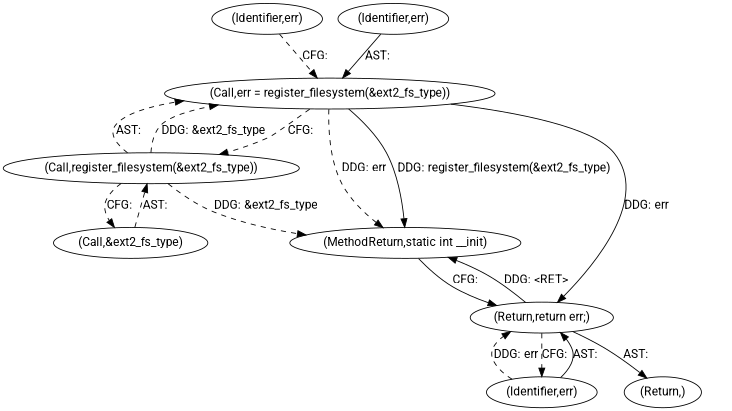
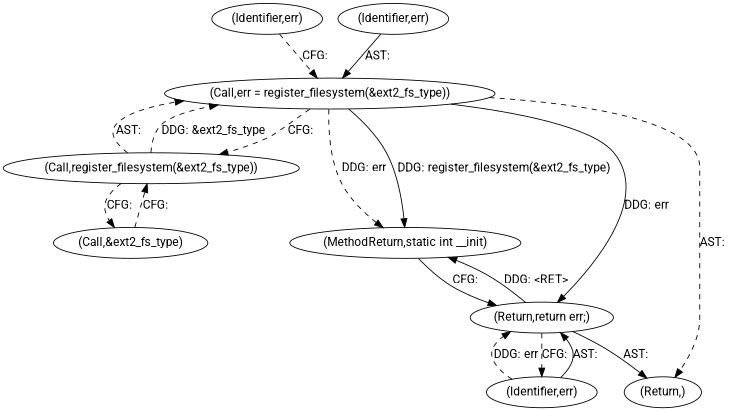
none -> (696, 155)
(157, 206) -> (157, 206)
(229, 218) -> none
